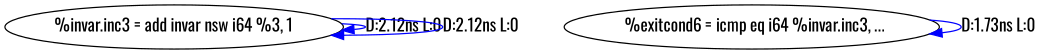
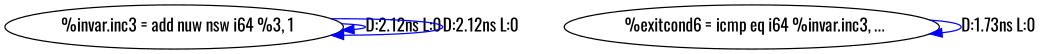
(174, 27) -> (174, 27)
